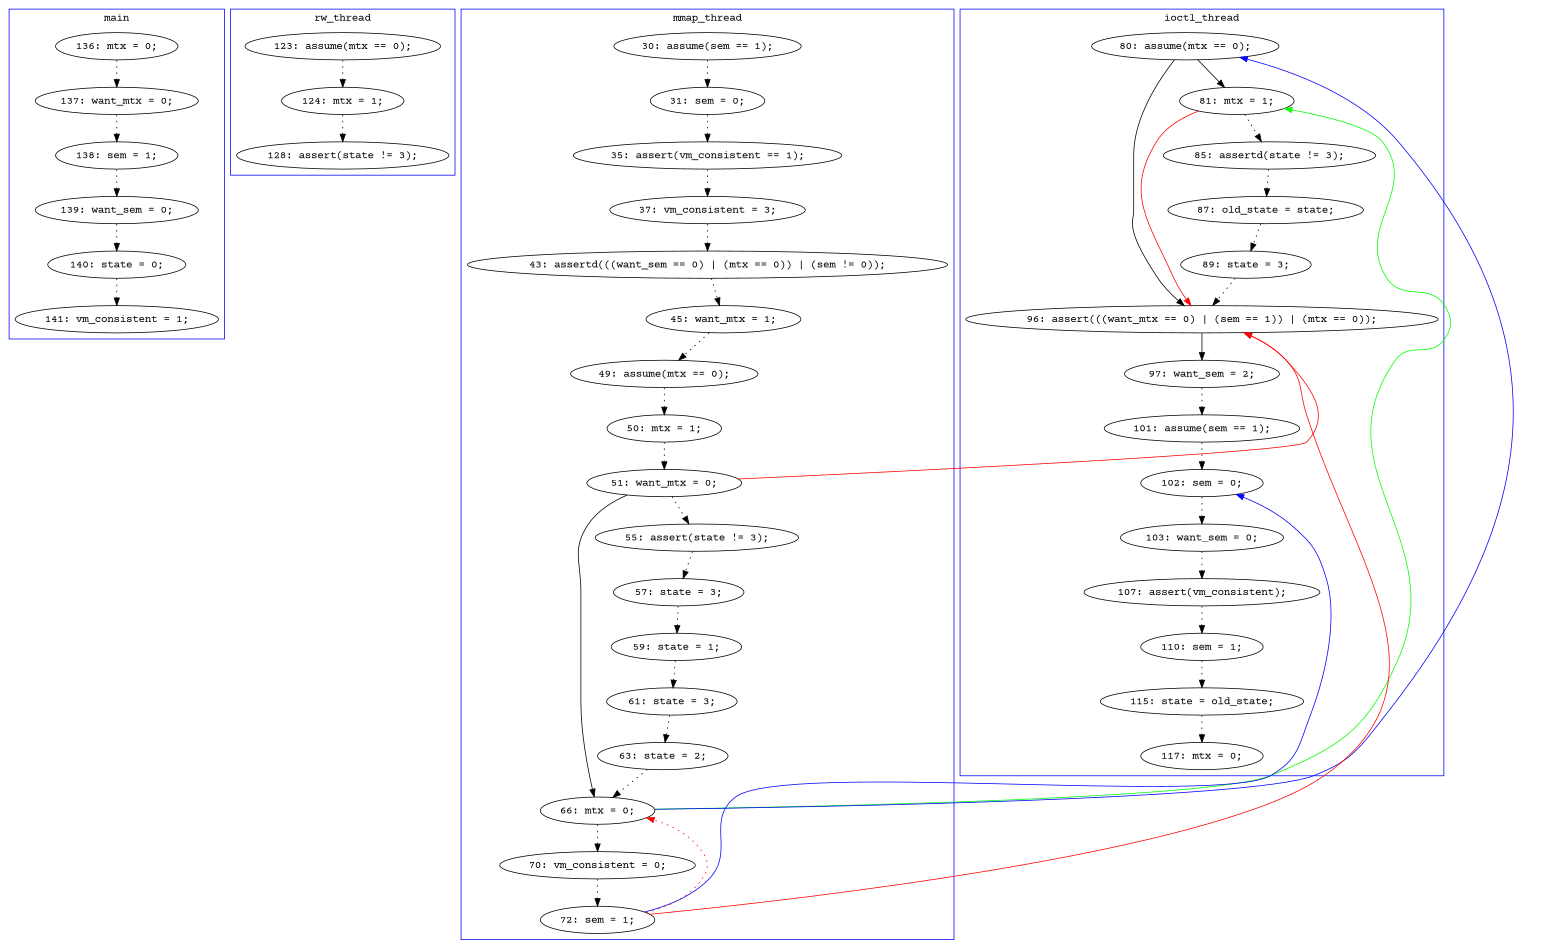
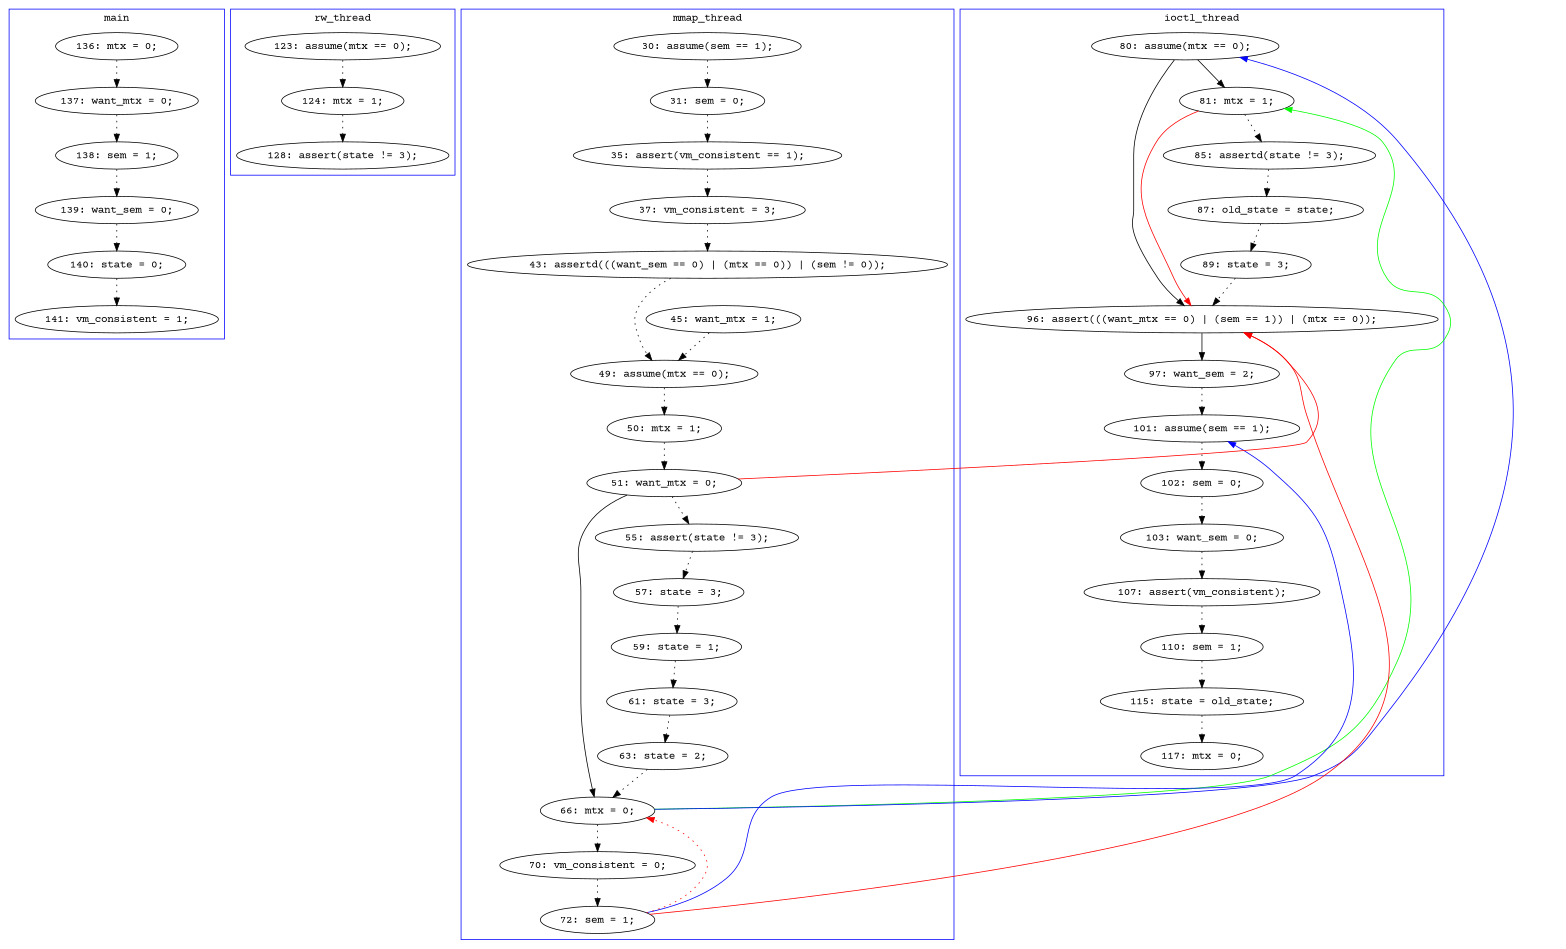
(714, 288) -> (637, 310)
(1089, 786) -> (1111, 788)
